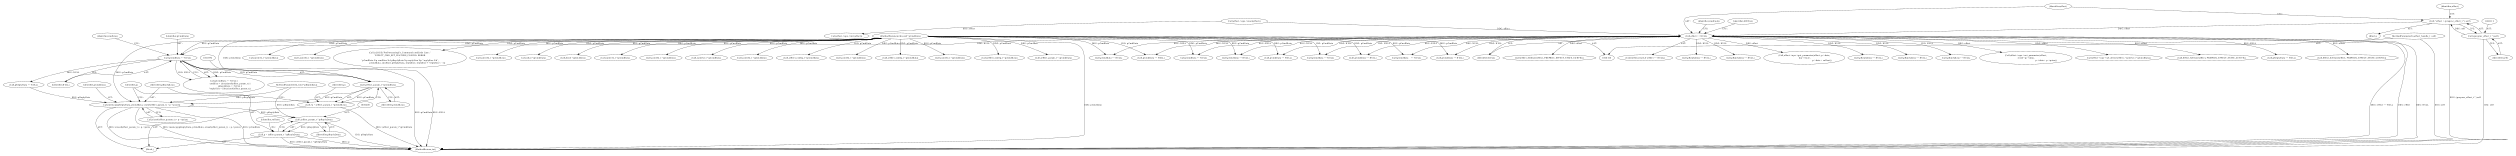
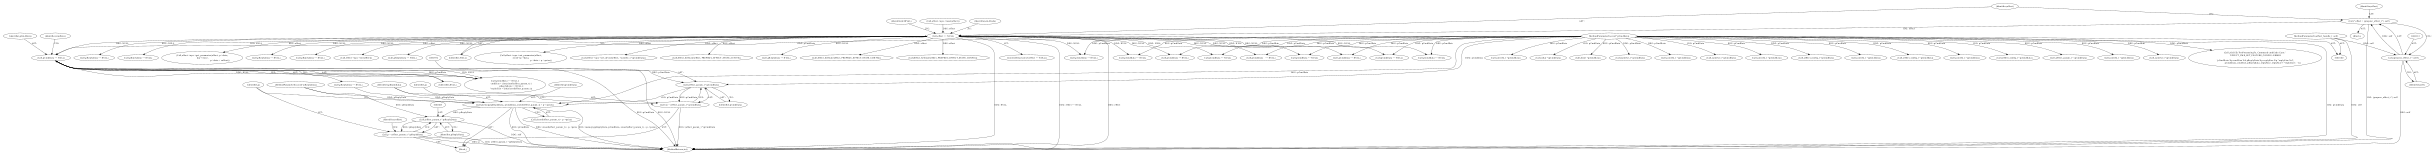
(1042, 24) -> (644, 38)
none -> (2365, 45)
(364, 135) -> (516, 135)
